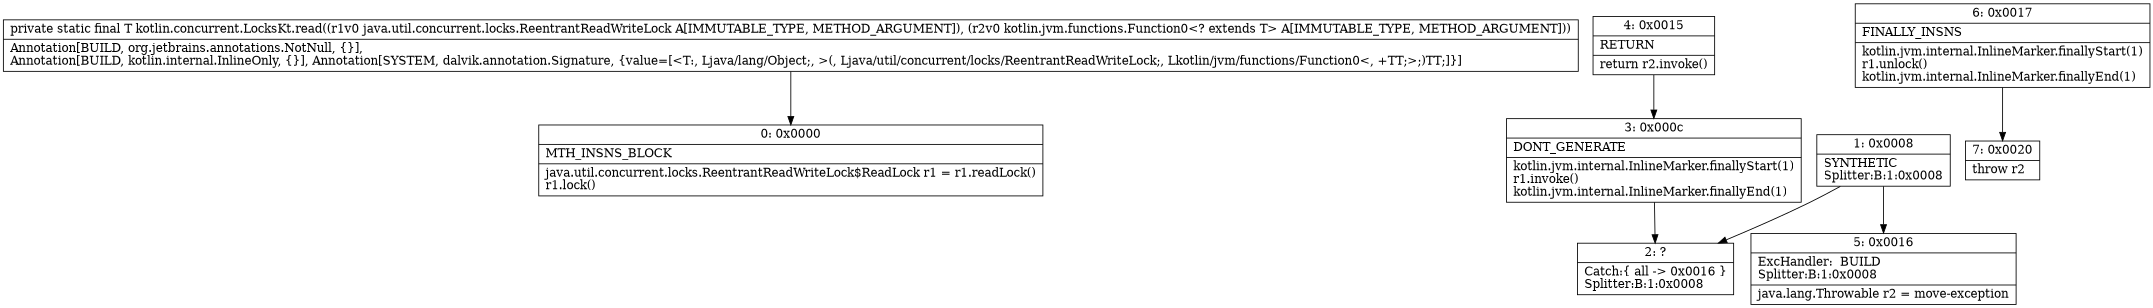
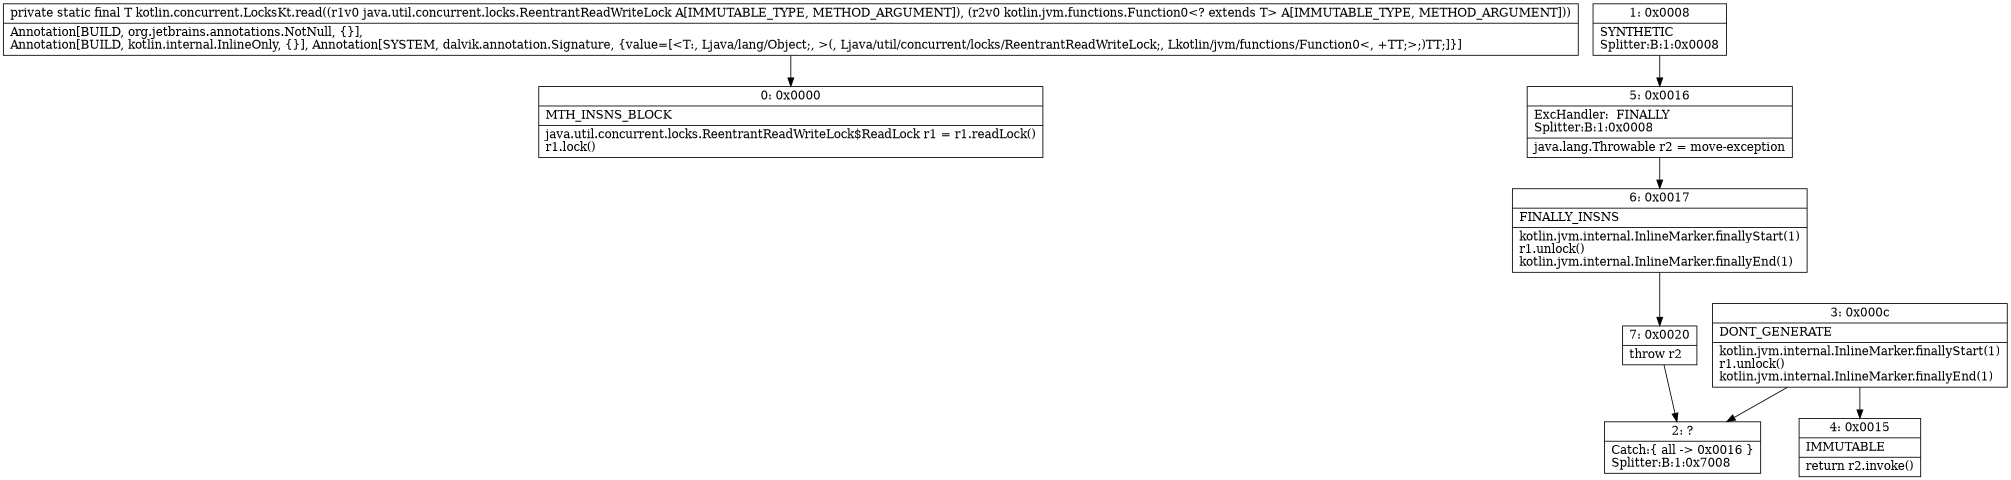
(1627, 45) -> (1846, 447)
(1654, 92) -> (1860, 399)
none -> (1660, 169)
(1546, 179) -> (1752, 364)
(1784, 215) -> (1669, 389)
(1819, 262) -> (1602, 115)
(1644, 285) -> (1671, 463)
